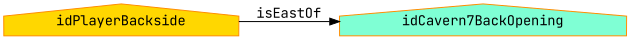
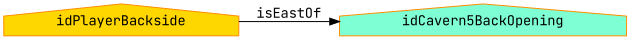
(483, 22) -> (483, 22)
